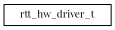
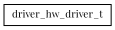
(58, 15) -> (58, 15)
